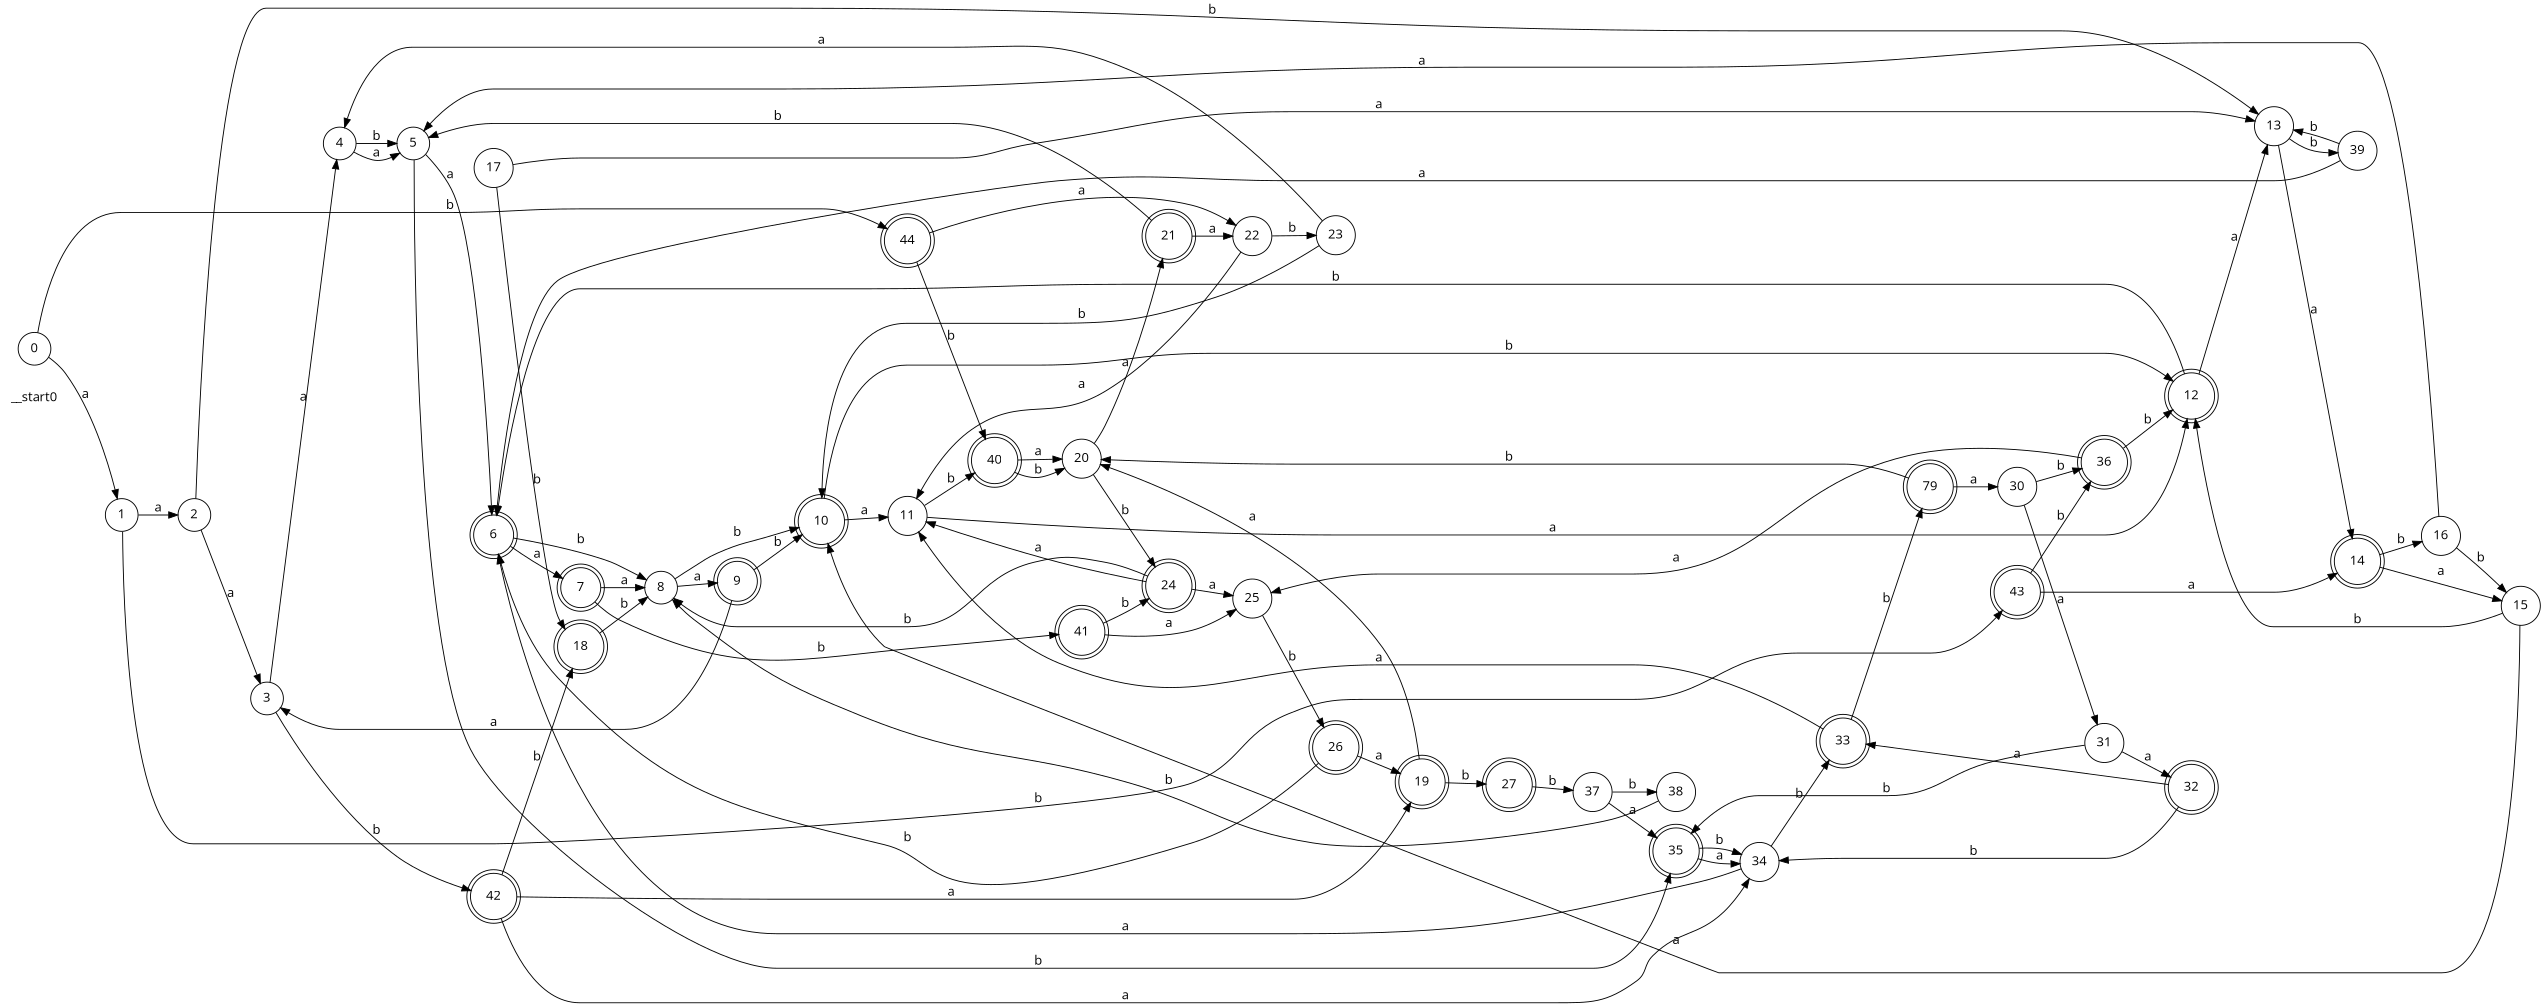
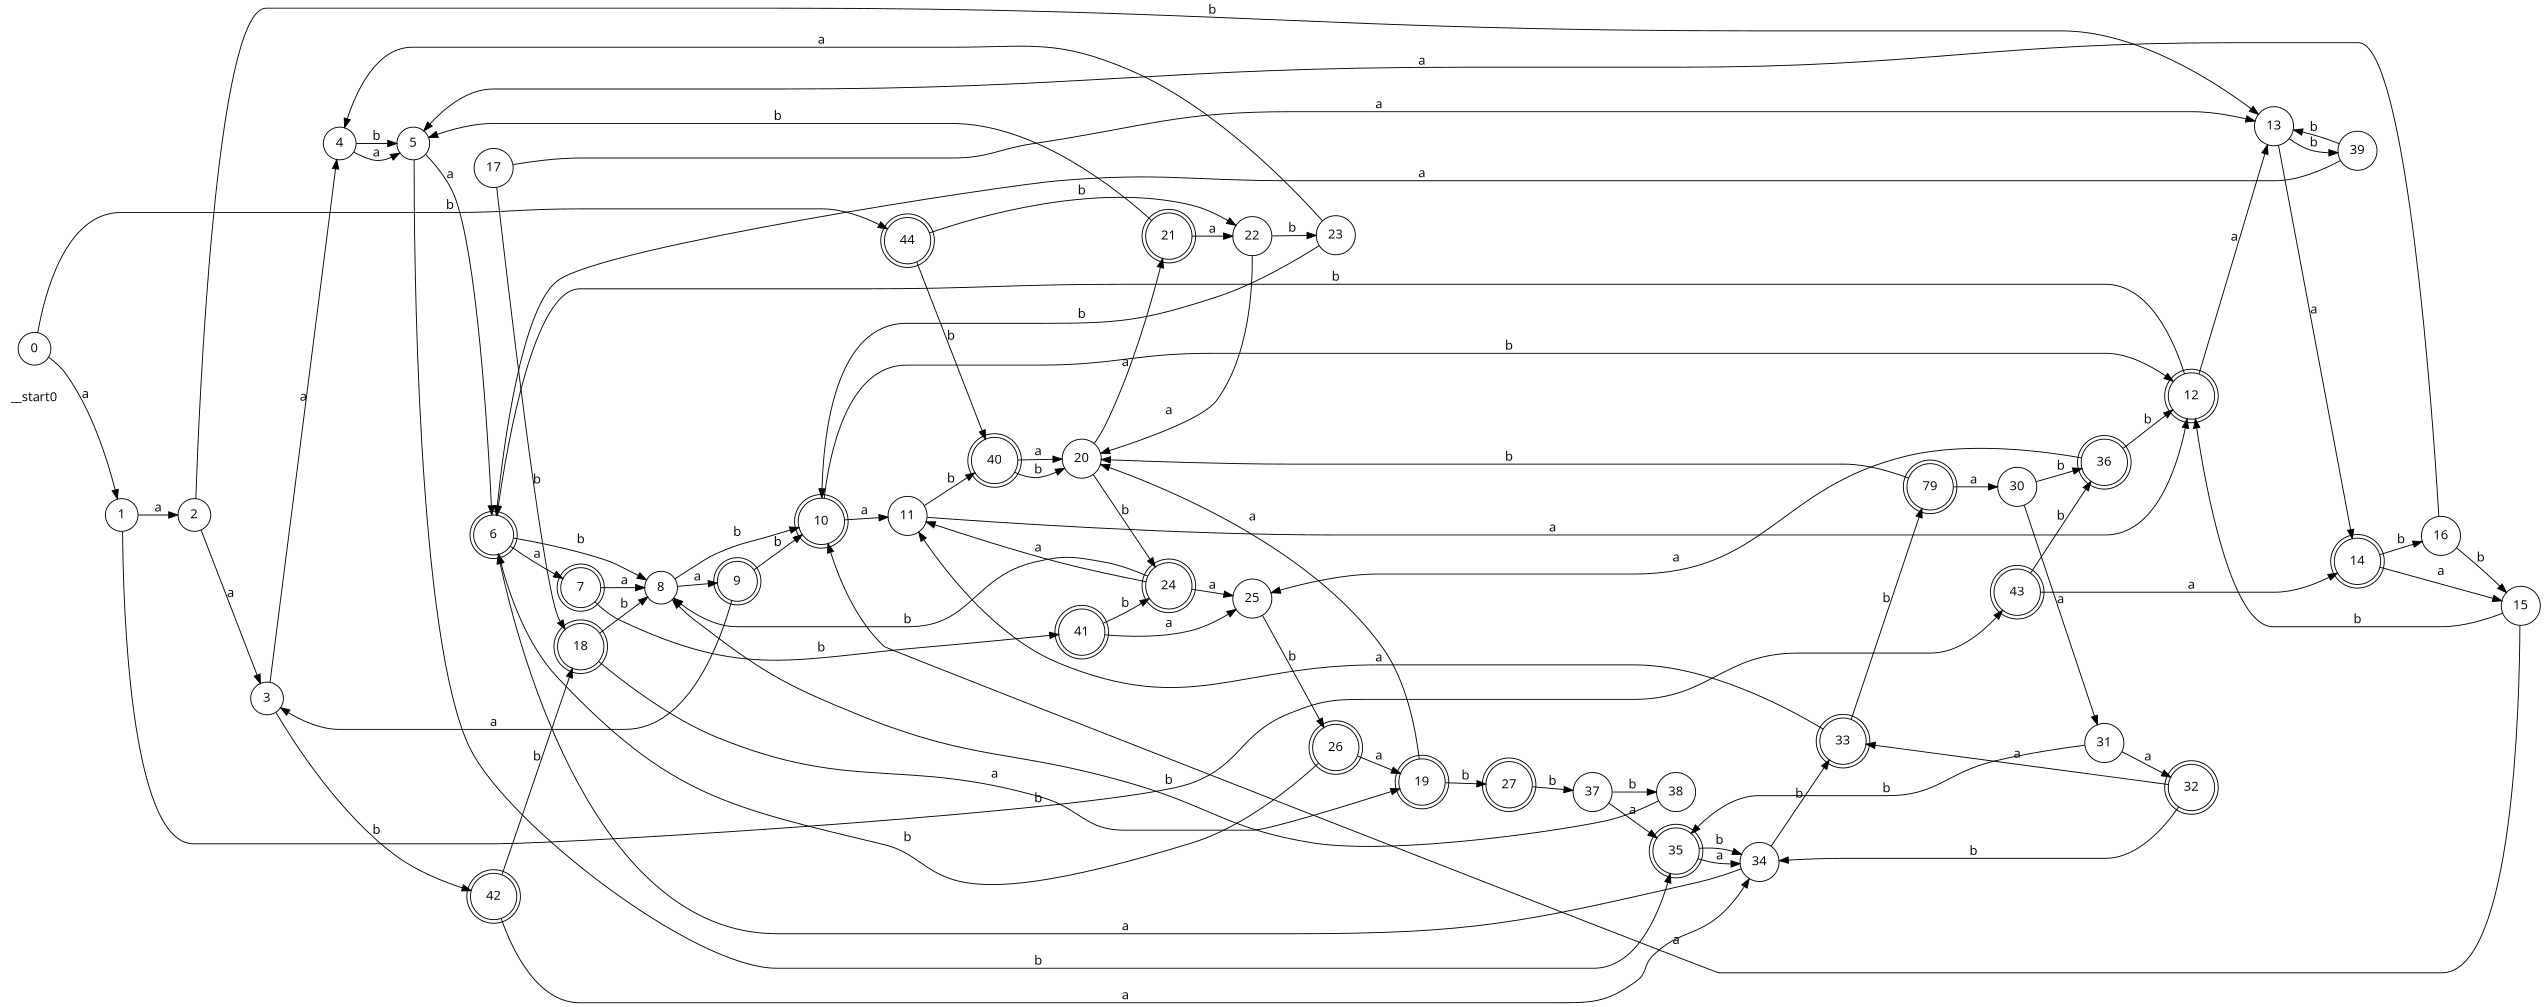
(1082, 191) -> (1082, 191)
(1094, 397) -> (1225, 387)
(980, 899) -> (988, 785)
